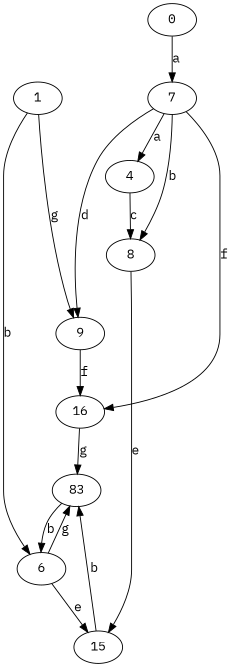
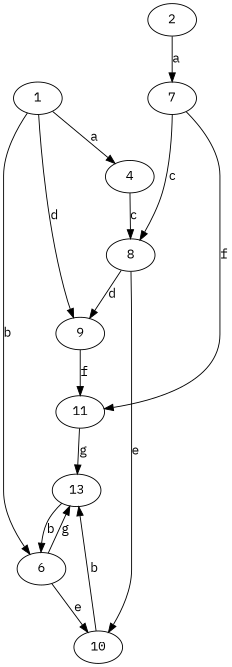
(172, 20) -> (172, 20)
(153, 133) -> (80, 135)
(173, 177) -> (173, 177)
(84, 195) -> (108, 291)
(55, 216) -> (55, 216)
(80, 412) -> (80, 412)
(77, 490) -> (77, 490)
(98, 647) -> (98, 647)
